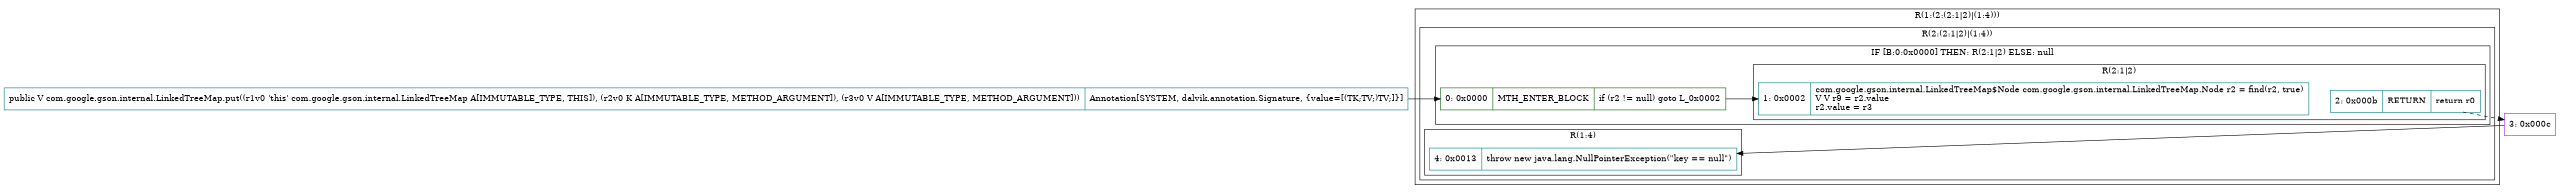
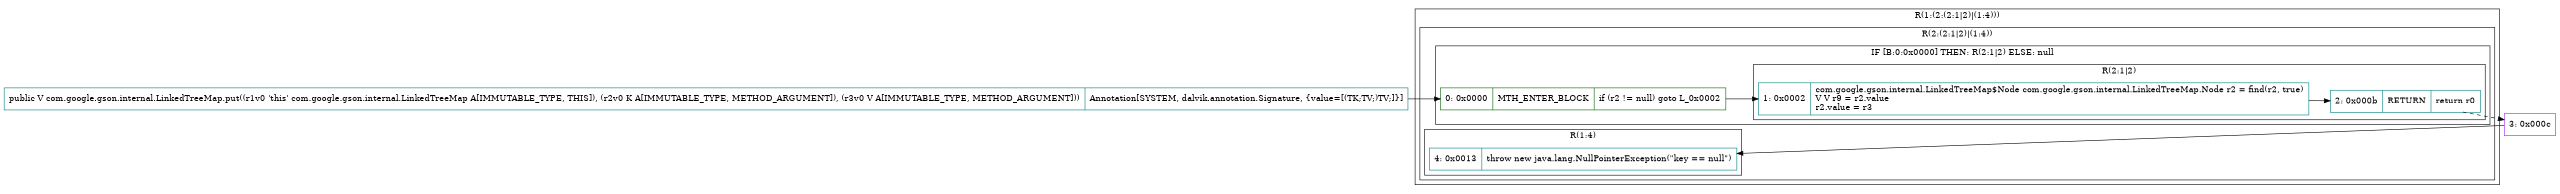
none -> (2317, 101)
